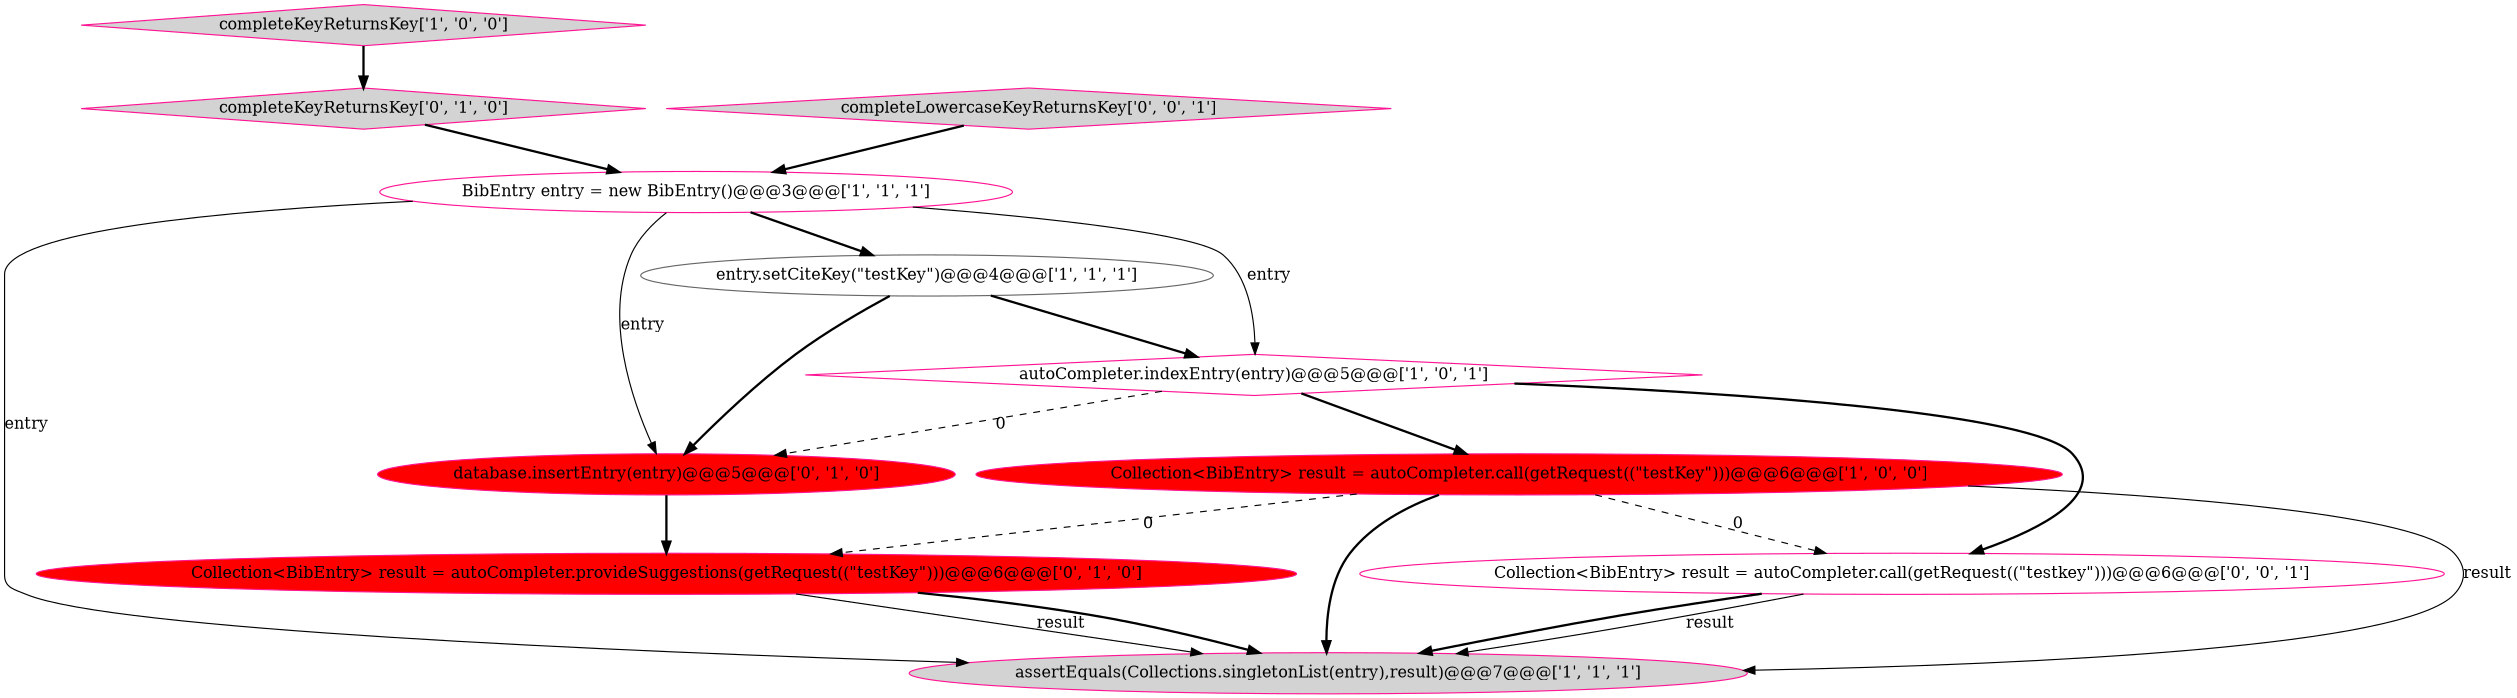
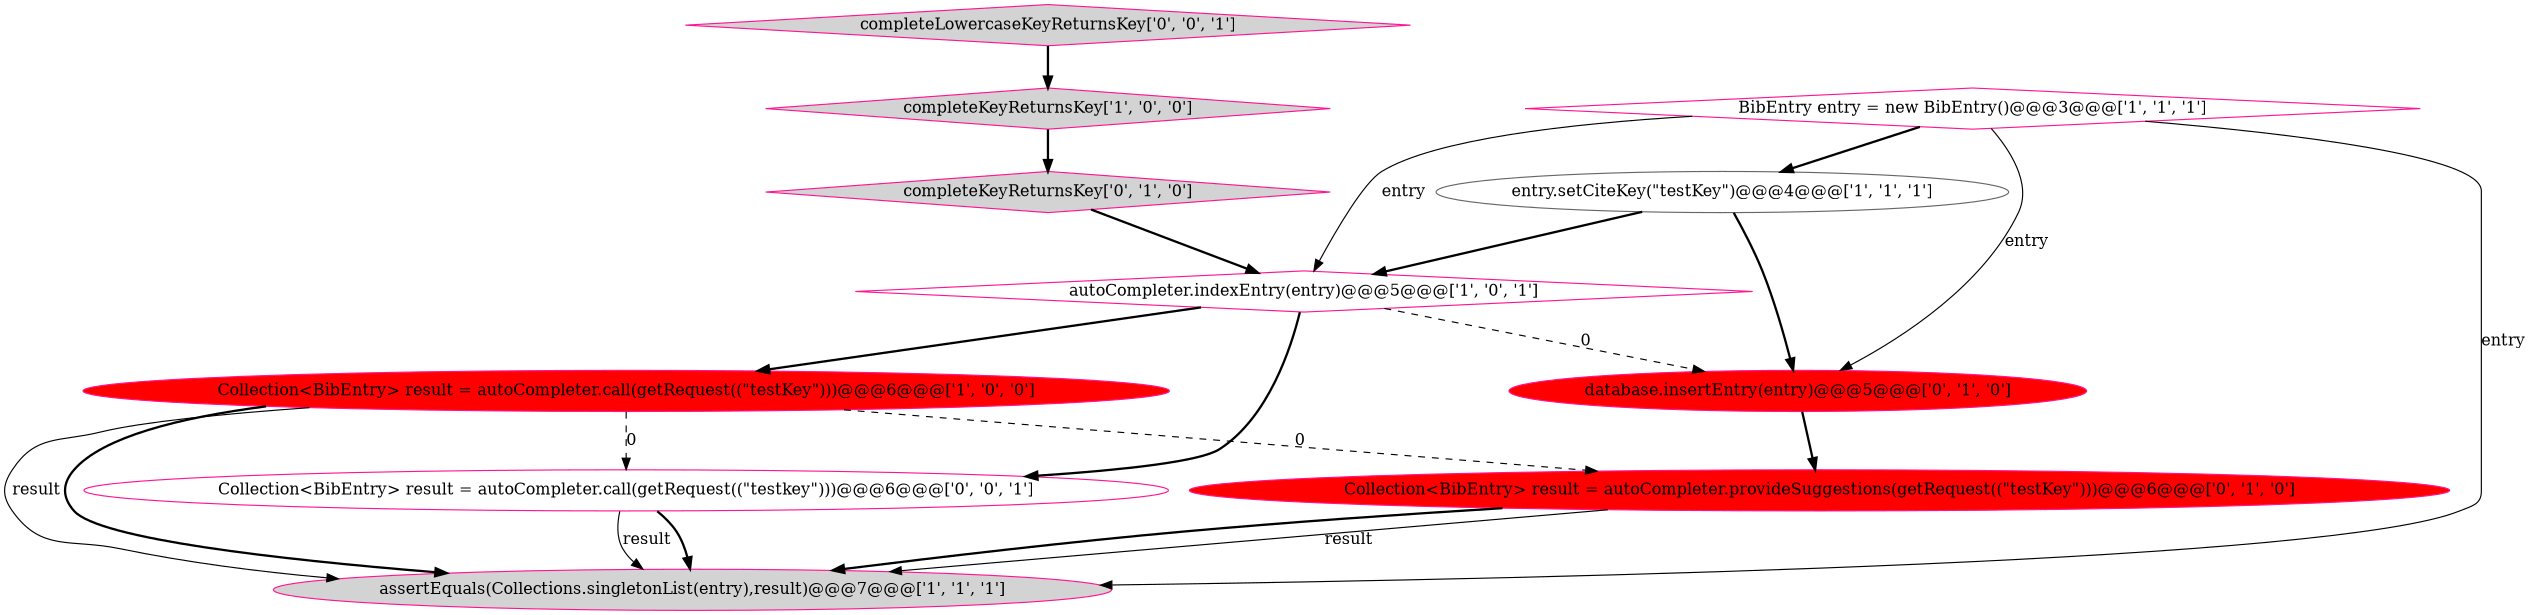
(516, 147) -> (1169, 239)
(874, 147) -> (1048, 61)
(696, 192) -> (1973, 109)
